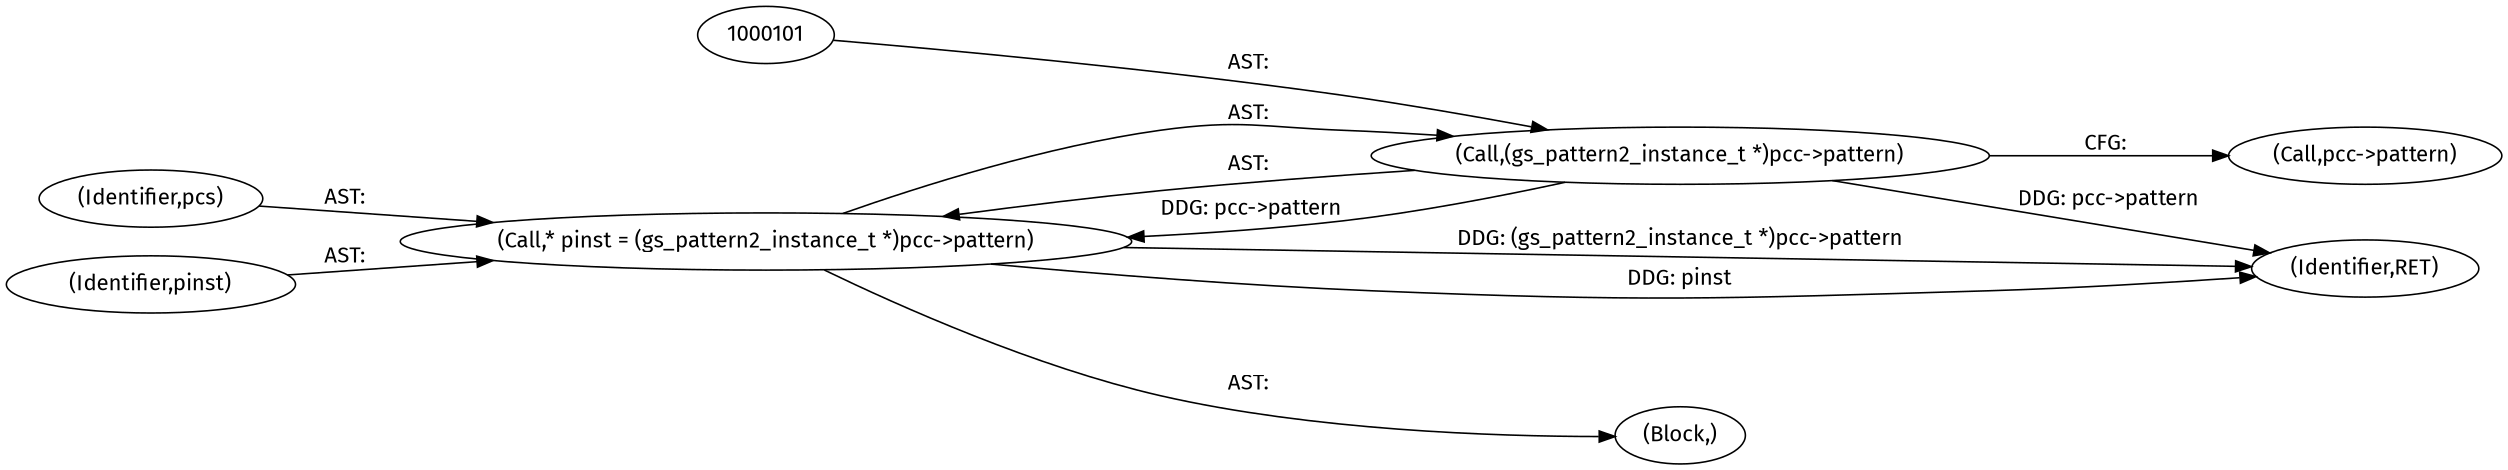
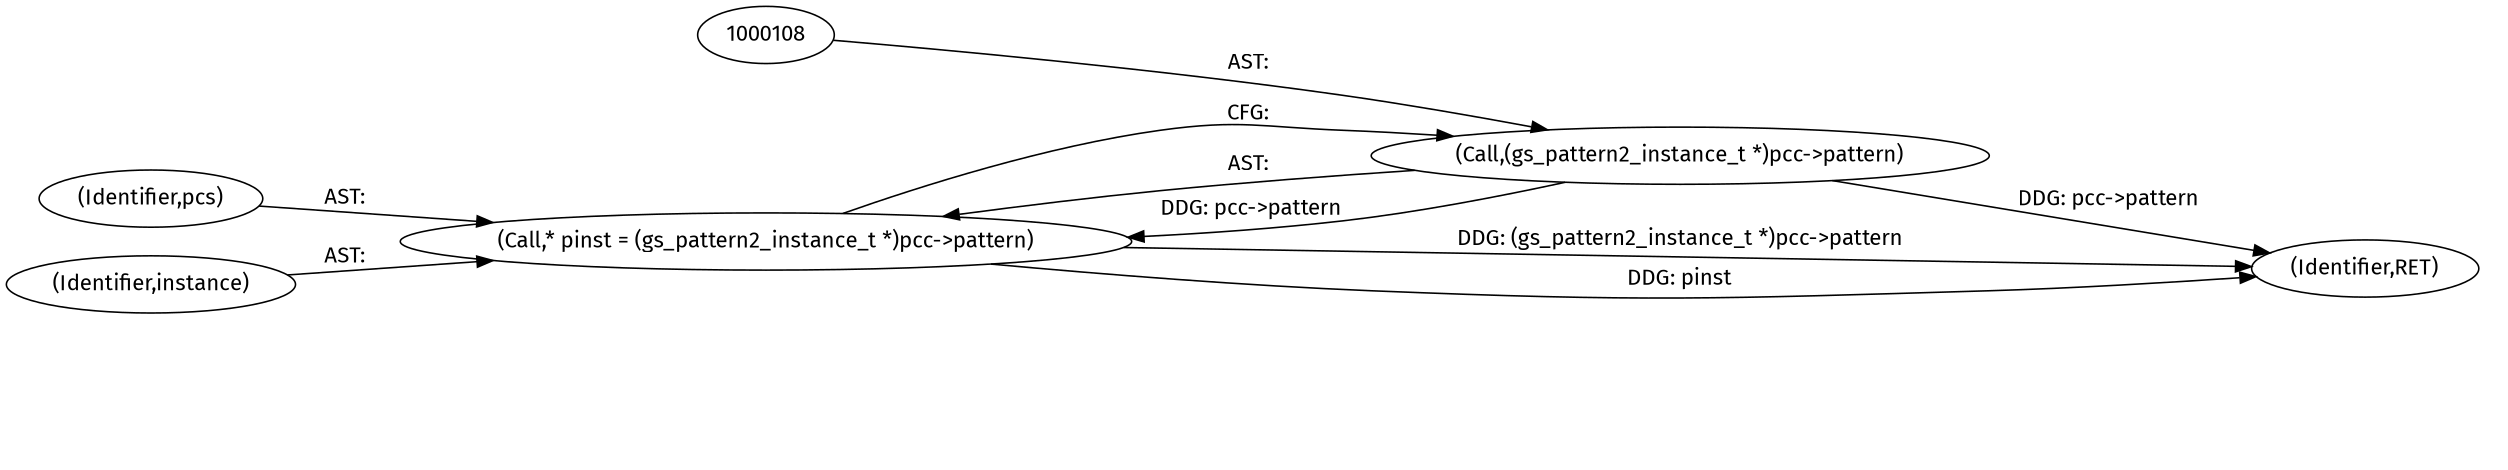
(766, 35) -> (766, 35)
(1252, 114) -> (1252, 114)
(2365, 156) -> none
(151, 284) -> (151, 284)
(1680, 435) -> none
